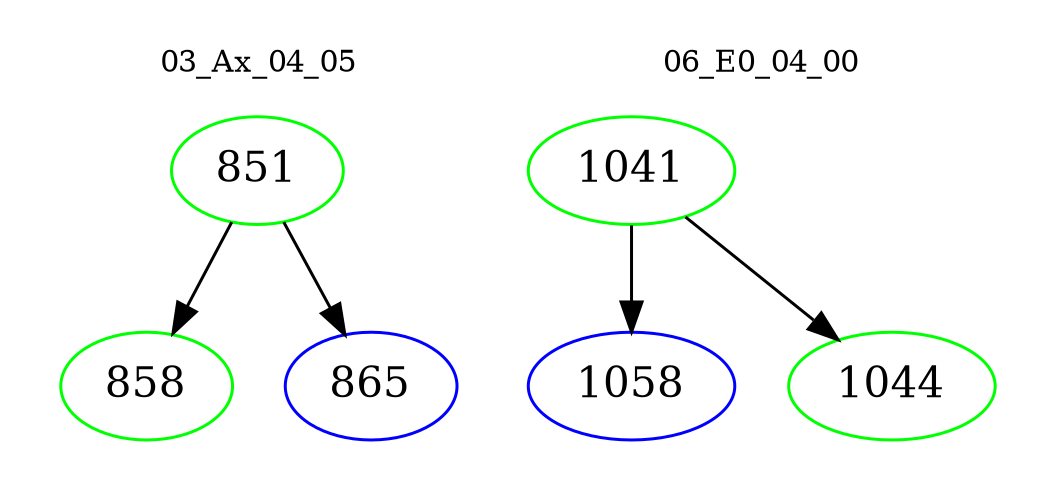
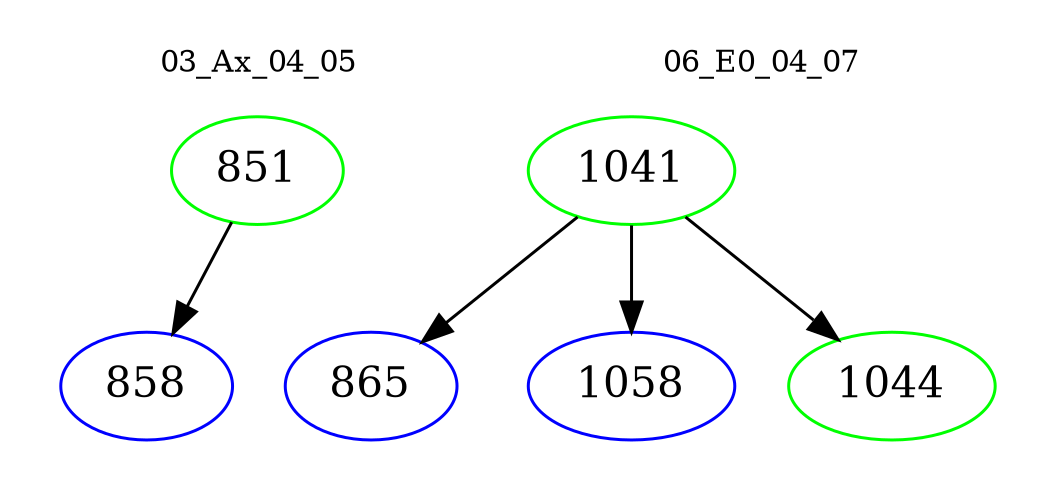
(762, 64) -> (762, 64)
(307, 265) -> (525, 259)
(147, 386) -> (147, 386)
